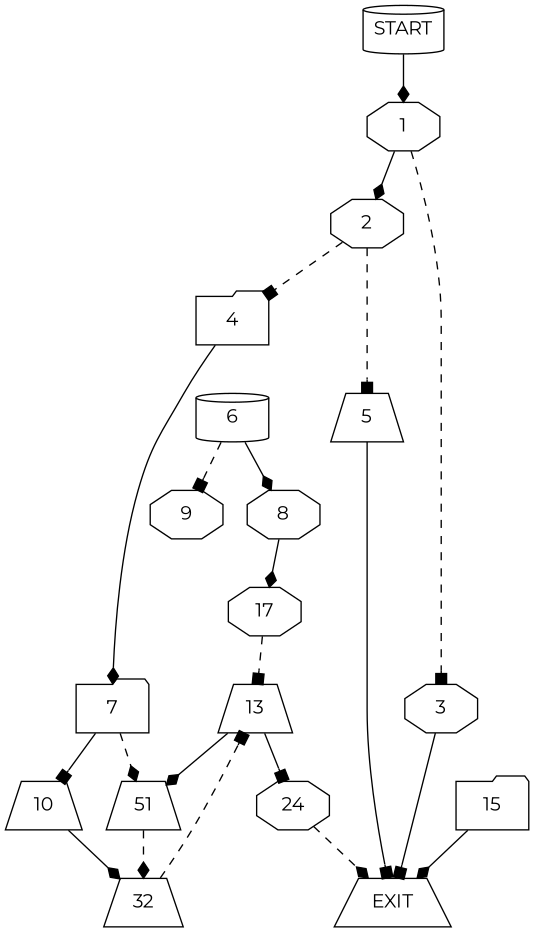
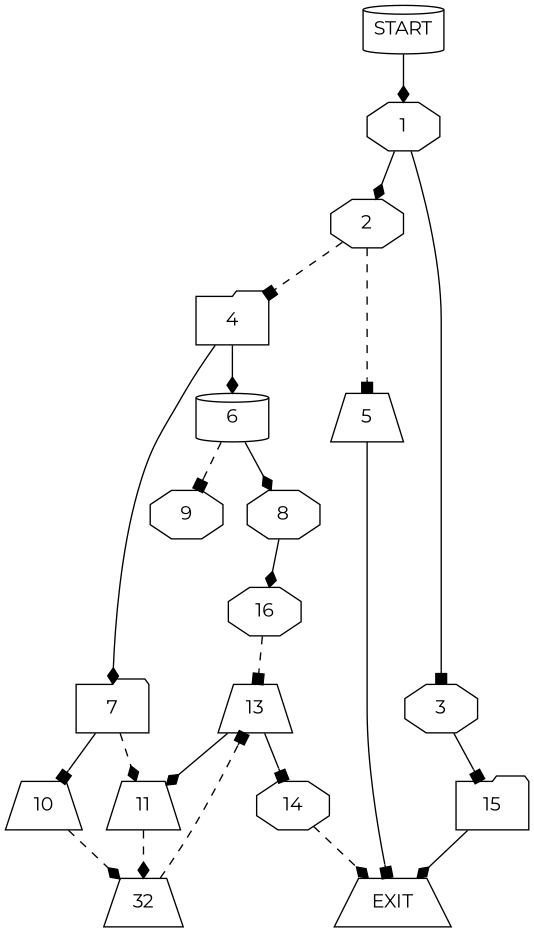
none -> (232, 361)
(441, 409) -> (441, 409)
(265, 612) -> (265, 612)
(419, 799) -> (464, 751)
(143, 806) -> (143, 806)
(293, 806) -> (293, 806)
(88, 849) -> (88, 849)
